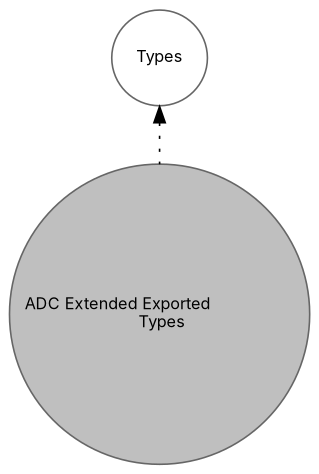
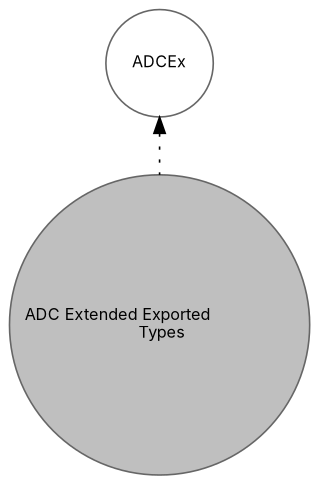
(160, 58) -> (160, 63)
